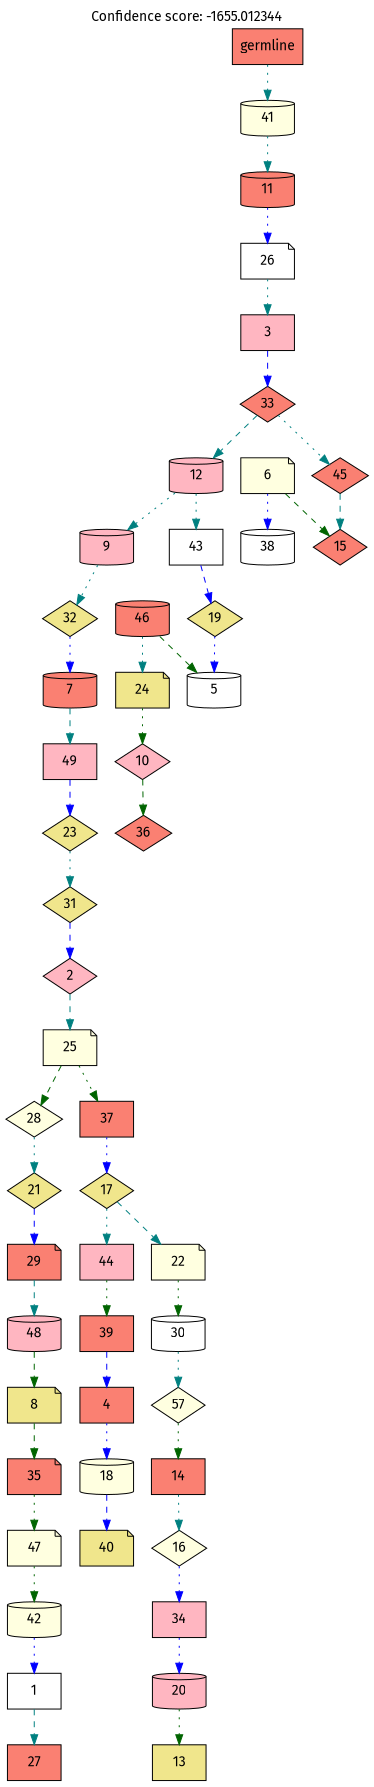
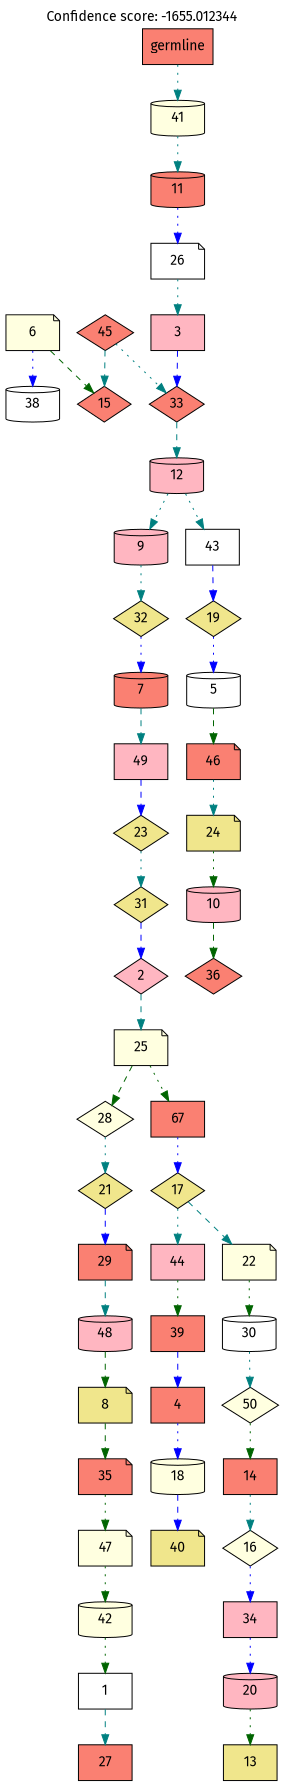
(300, 436) -> (137, 365)
(142, 619) -> (214, 762)
(175, 651) -> (214, 721)
(142, 762) -> (214, 905)
(107, 1119) -> (178, 1119)
(178, 1405) -> (250, 1405)
(34, 1651) -> (105, 1651)
